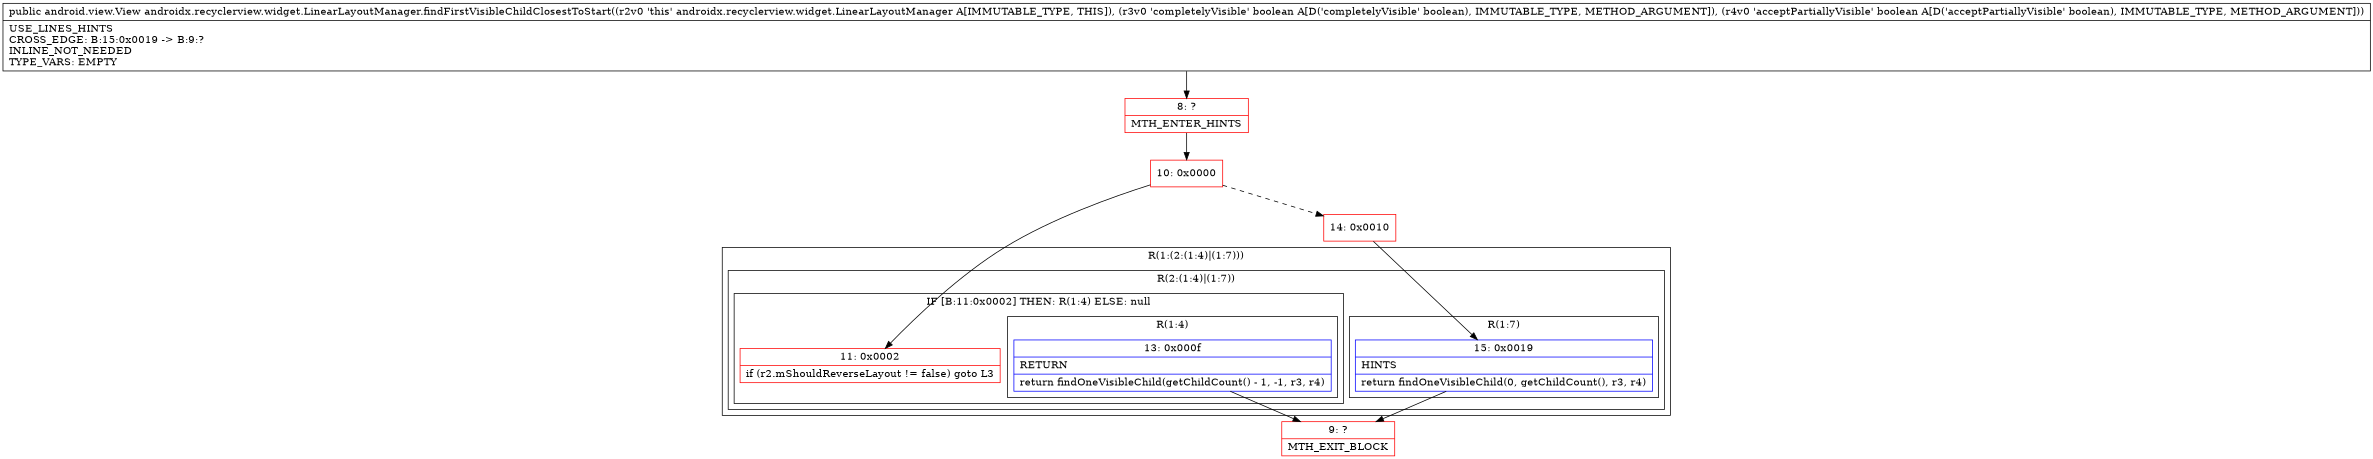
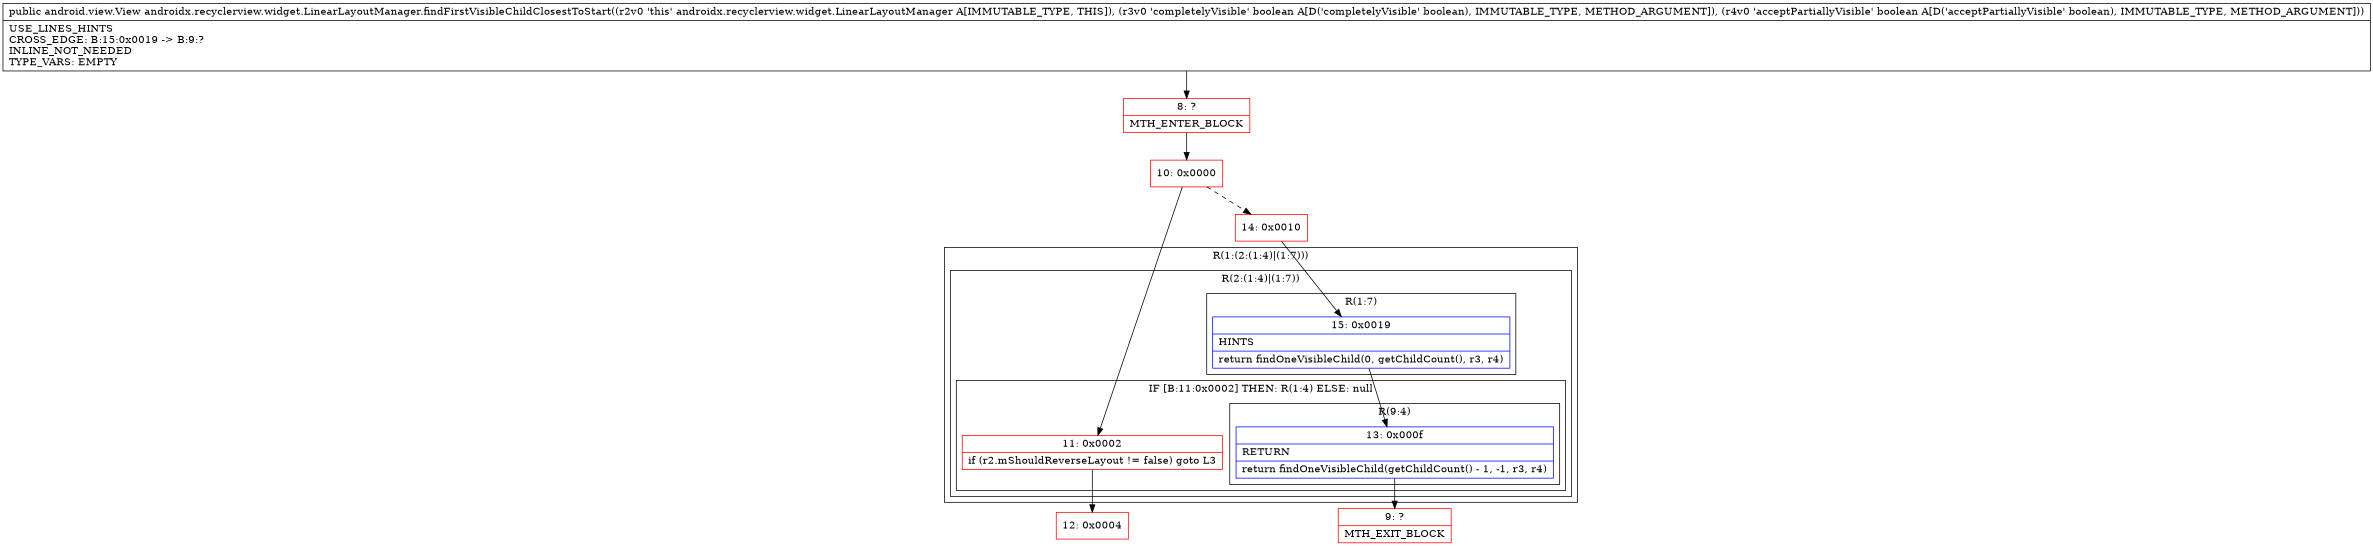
(1187, 124) -> (1187, 124)
(1173, 325) -> (1395, 412)
(1416, 404) -> (1377, 394)
none -> (1092, 526)
